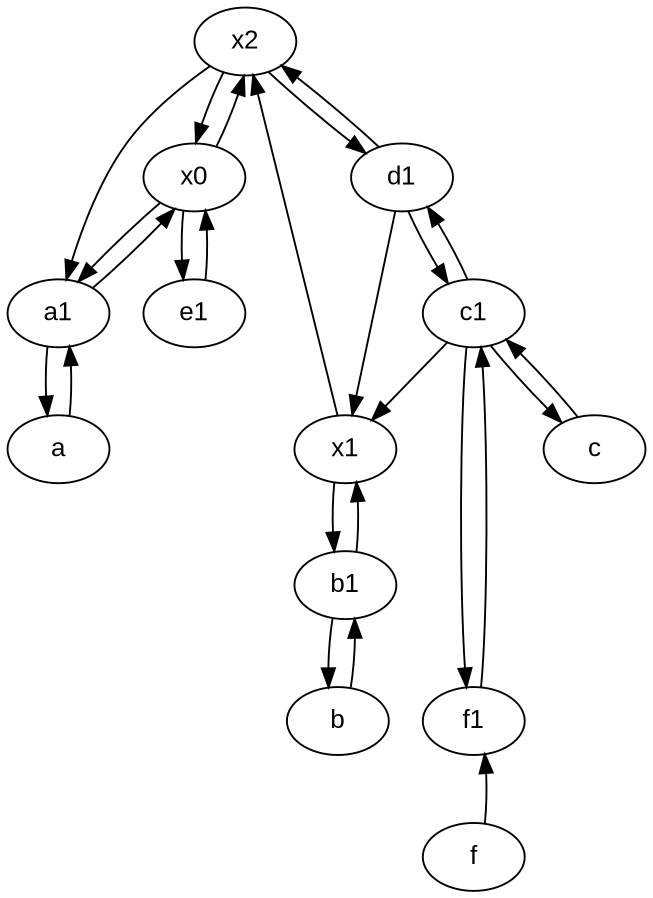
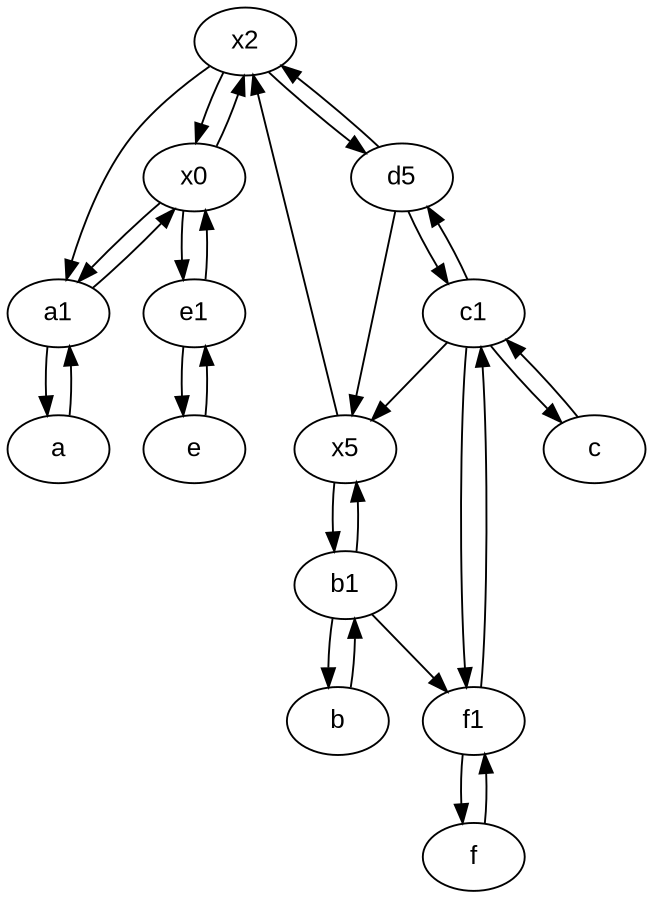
(402, 177) -> (402, 177)
none -> (194, 449)
(345, 449) -> (345, 449)
none -> (403, 646)
none -> (461, 779)
